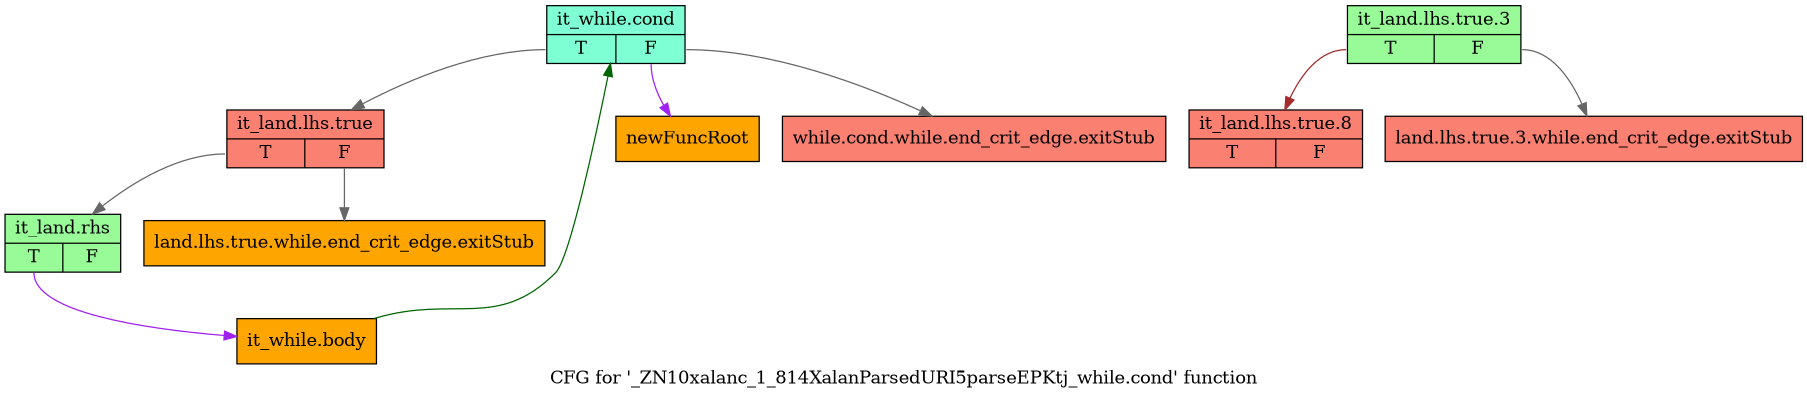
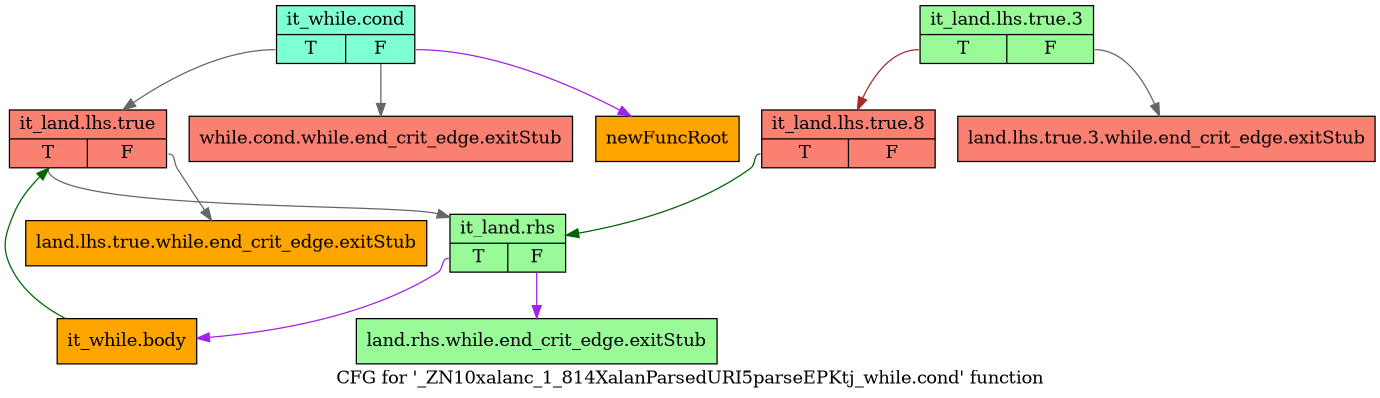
none -> (677, 207)
(559, 268) -> (7, 255)
none -> (537, 341)
